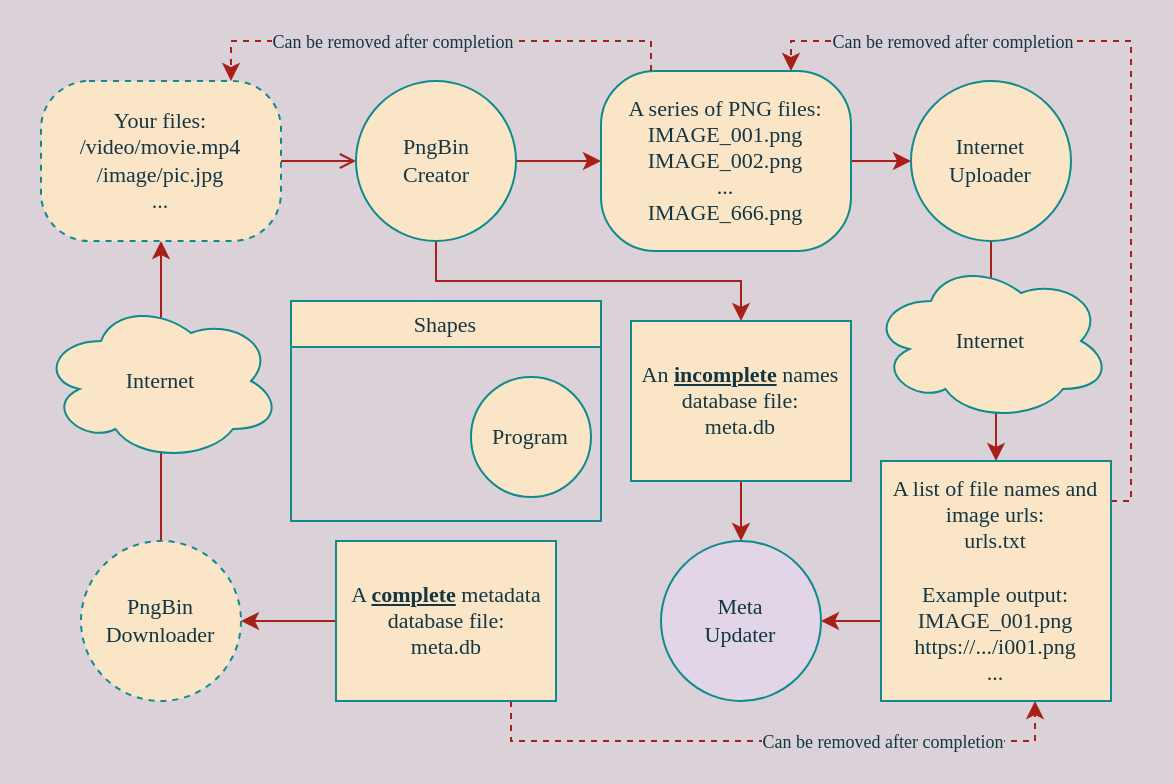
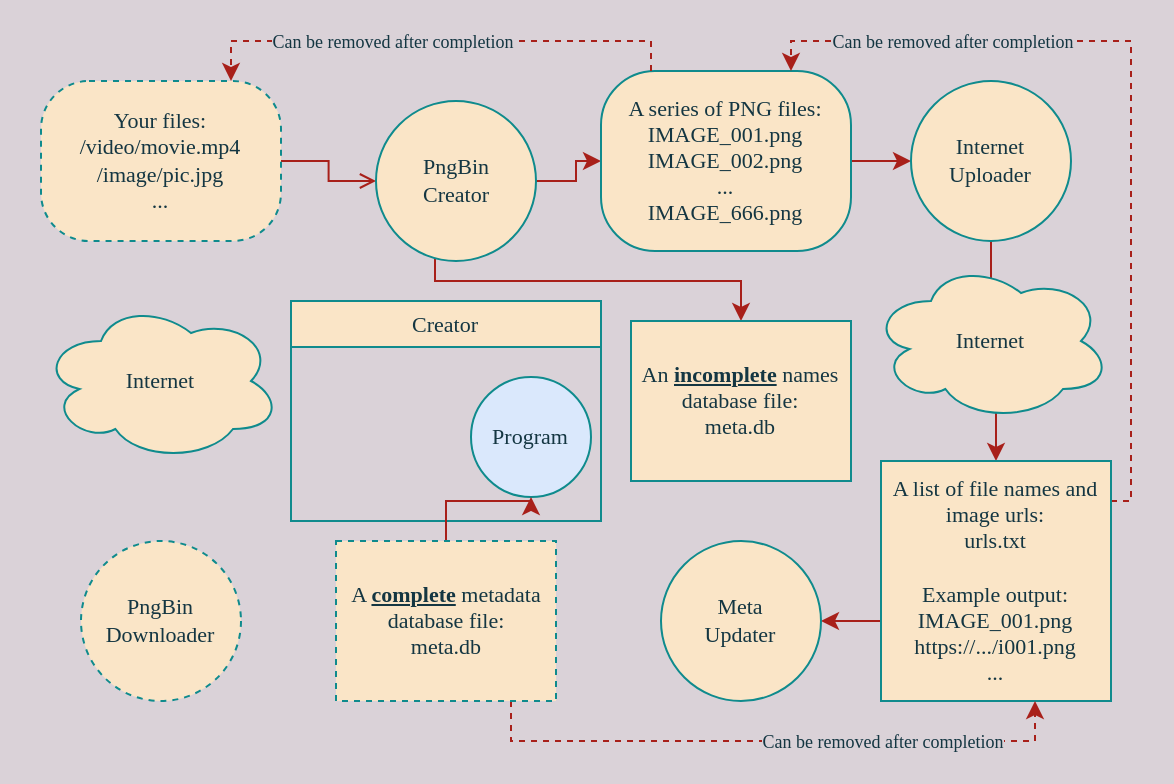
(436, 161) -> (456, 181)
(445, 325) -> (445, 325)
(531, 437) -> (531, 437)
(161, 496) -> none
(741, 518) -> none
(295, 621) -> (472, 501)
(446, 621) -> (446, 621)
(741, 621) -> (741, 621)
